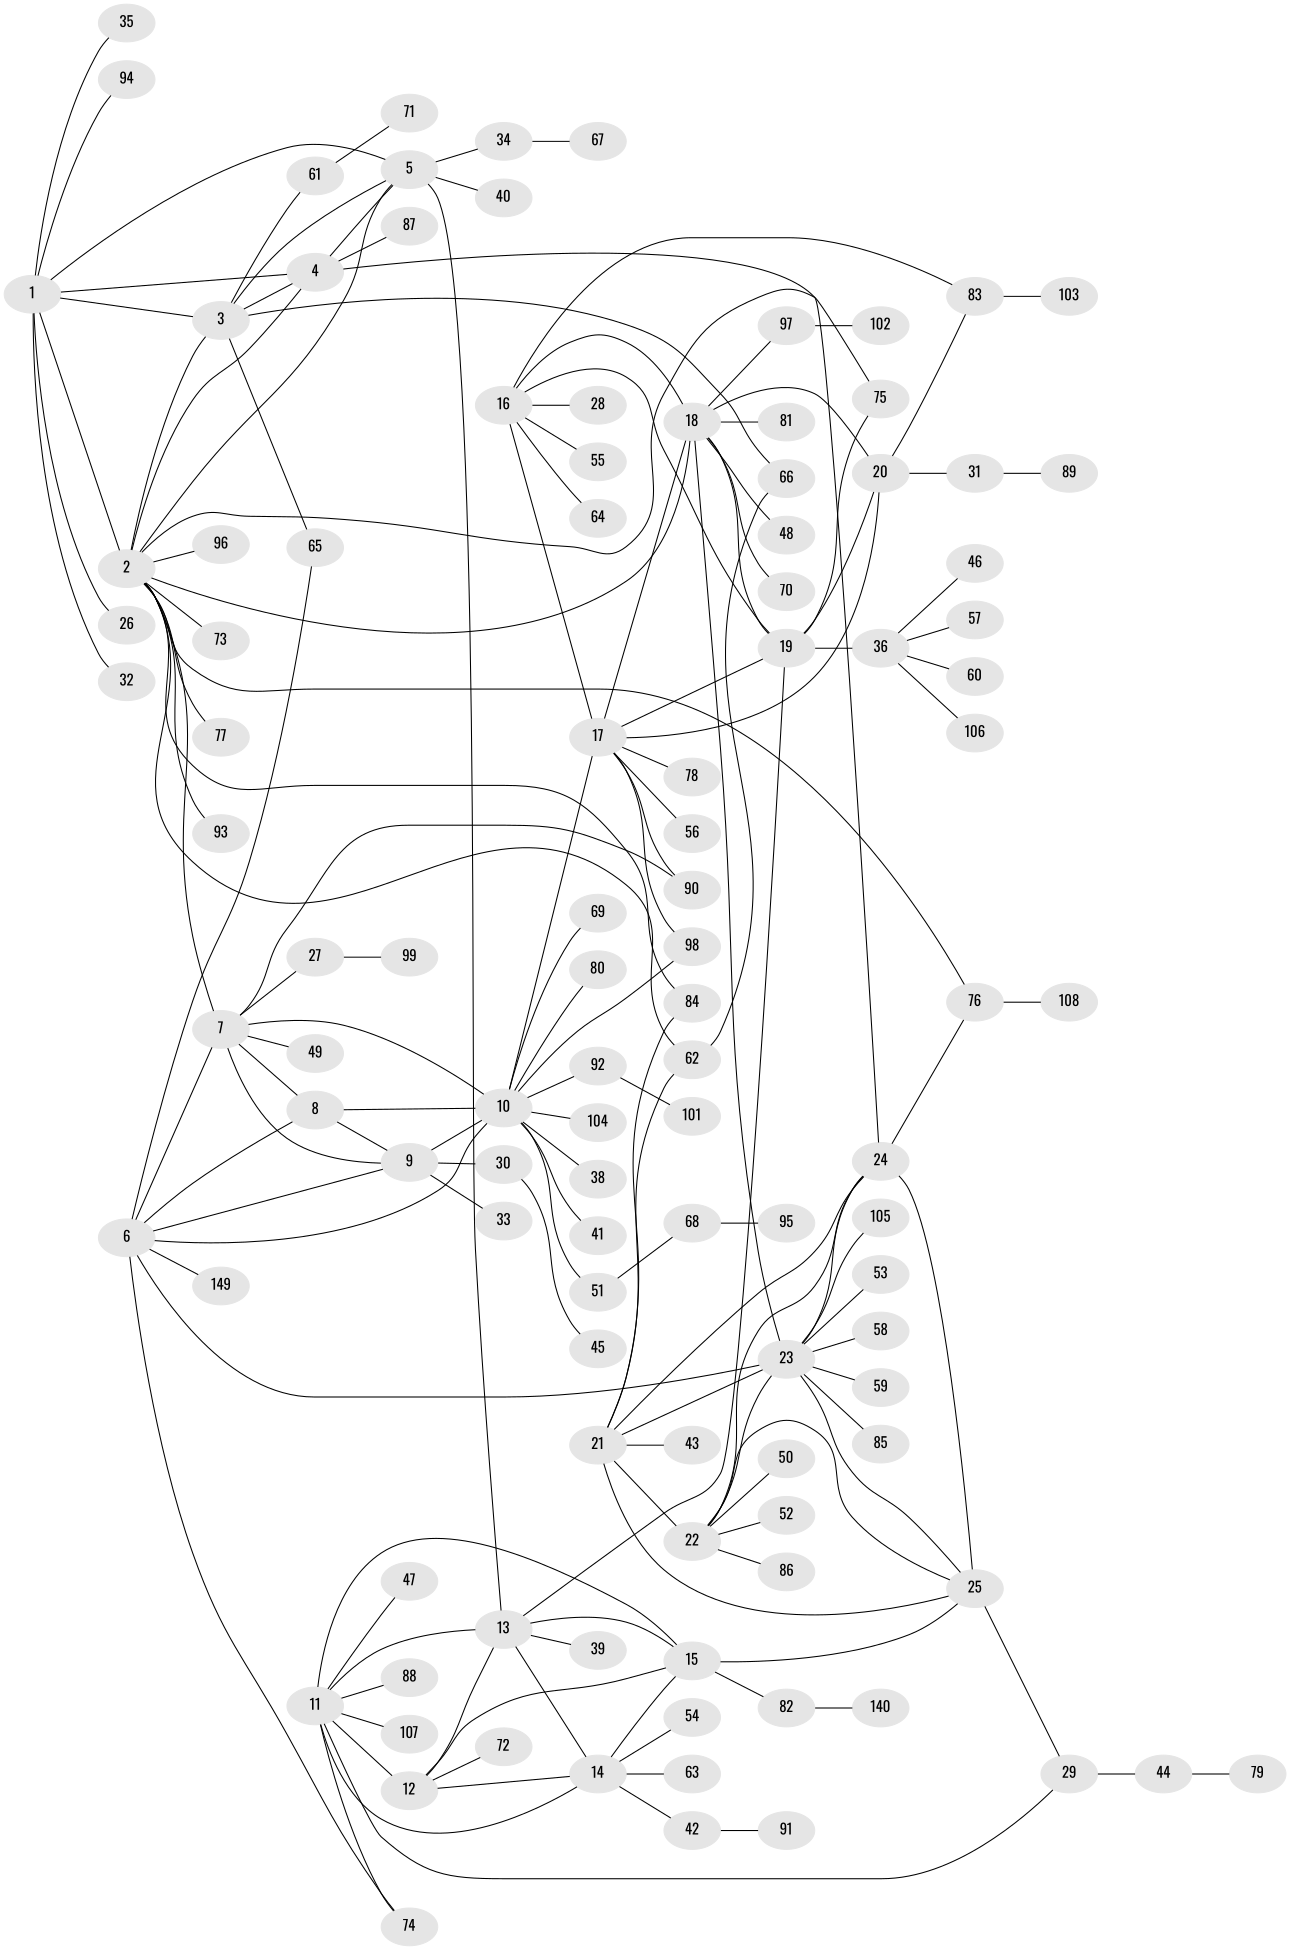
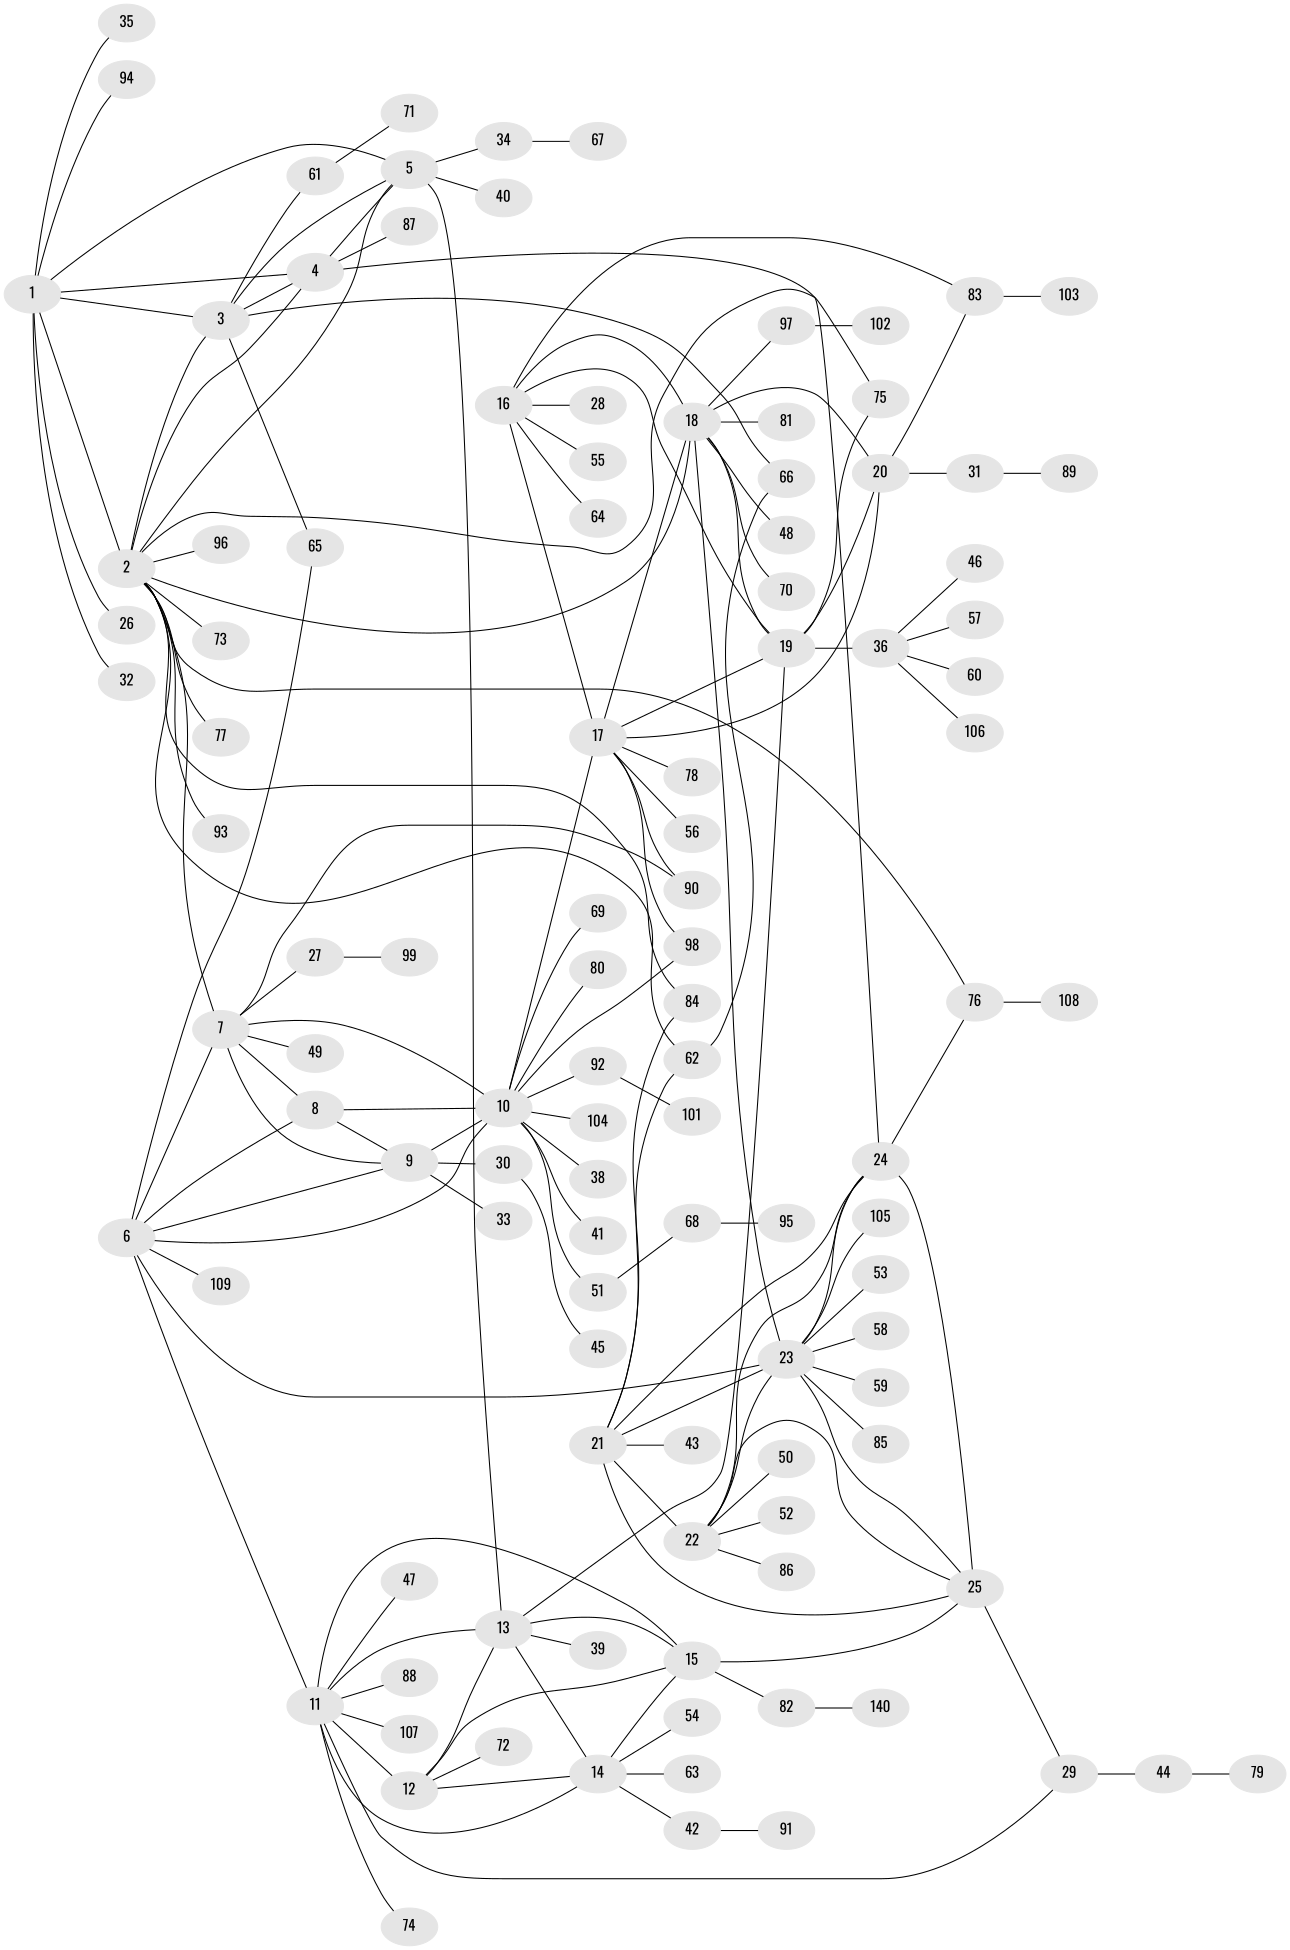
(221, 1286) -> (221, 1286)
(213, 1603) -> (217, 1473)
